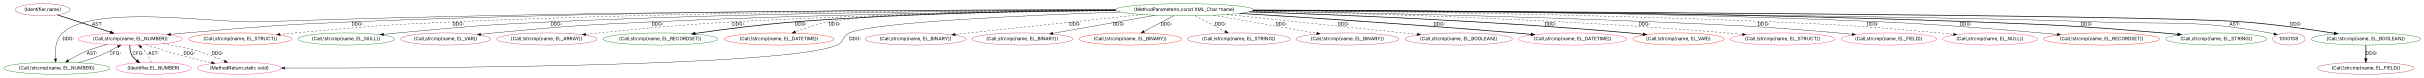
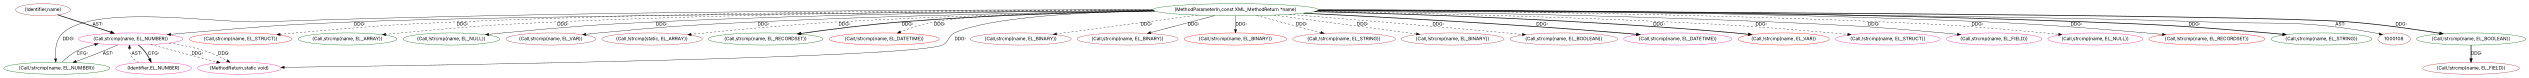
(1184, 10) -> (1236, 10)
none -> (348, 39)
(547, 39) -> (652, 39)
